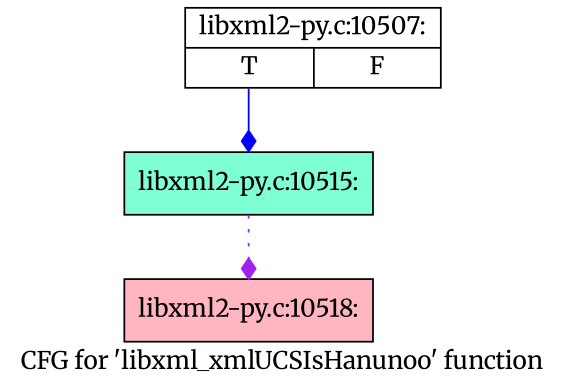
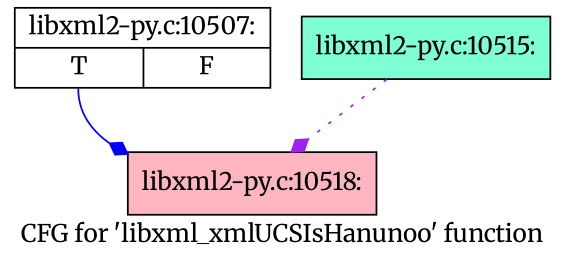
(249, 110) -> (87, 120)
